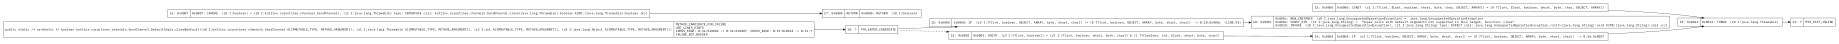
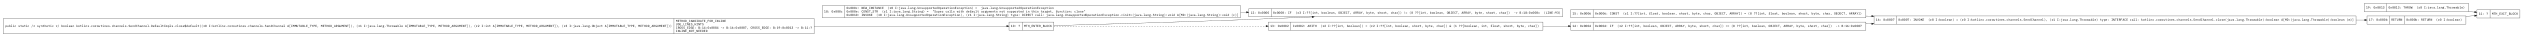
(1655, 13) -> (1869, 16)
none -> (2470, 16)
(1246, 22) -> (1244, 12)
(1819, 22) -> (2505, 14)
(878, 29) -> (1038, 26)
(1655, 31) -> (1869, 24)
